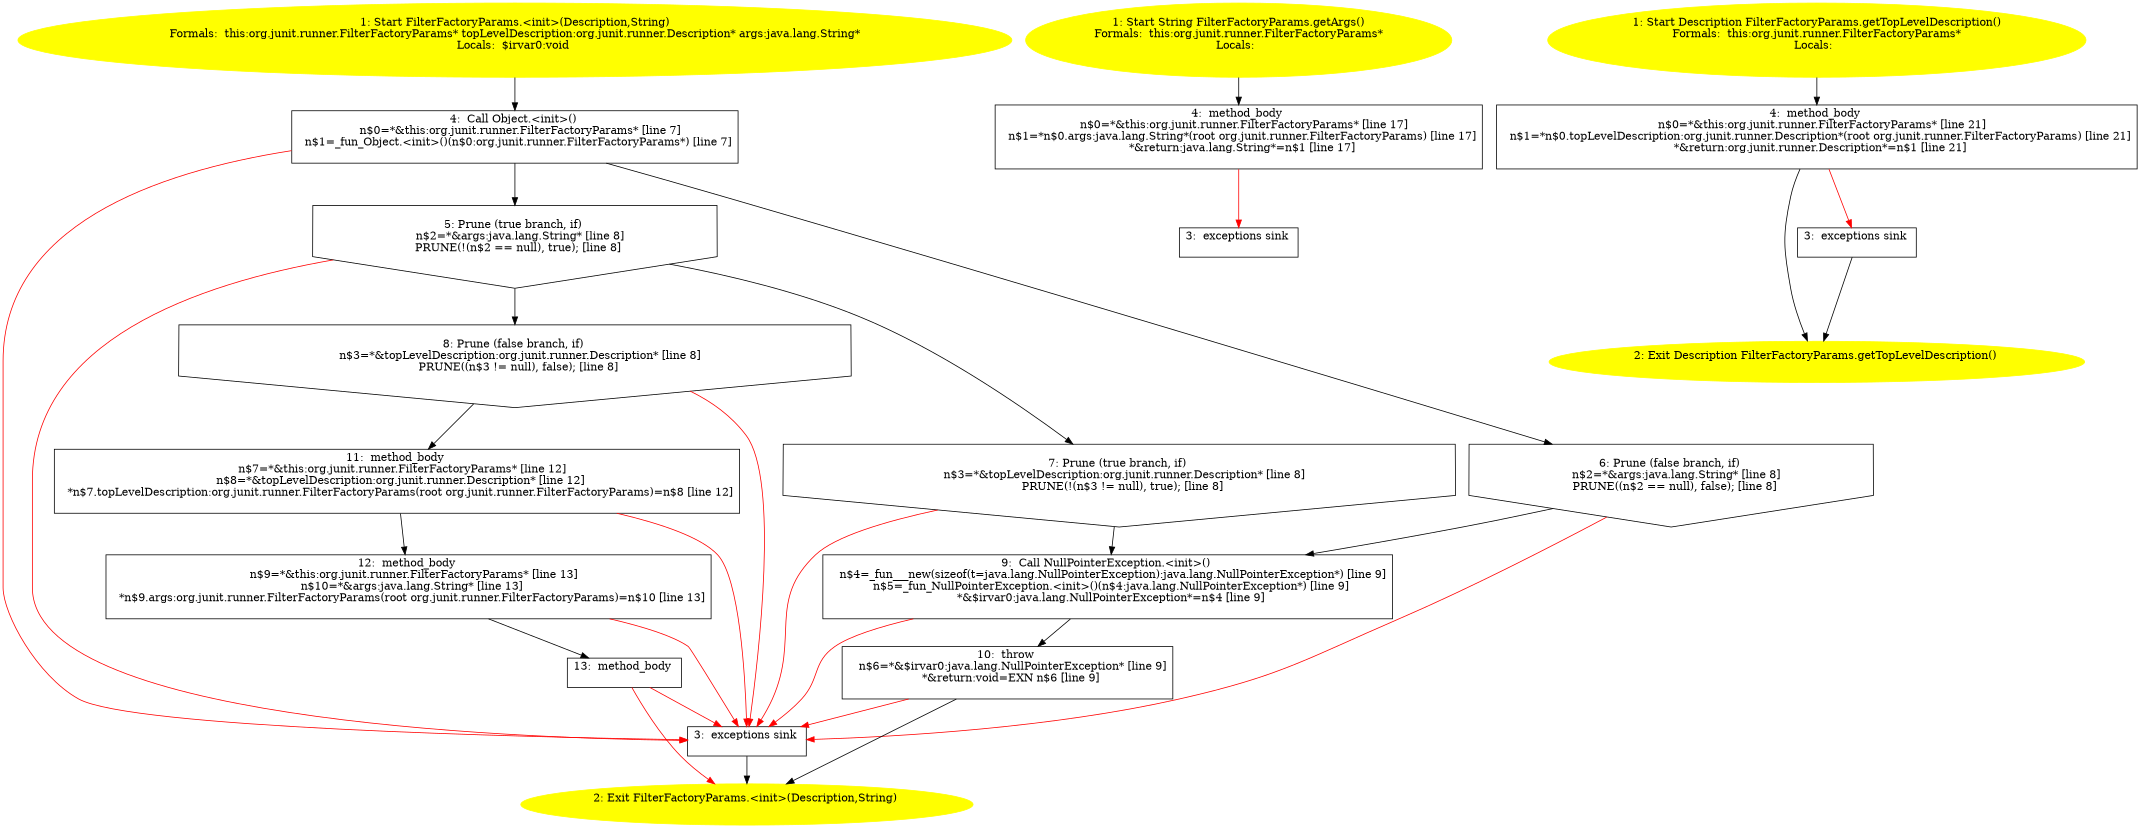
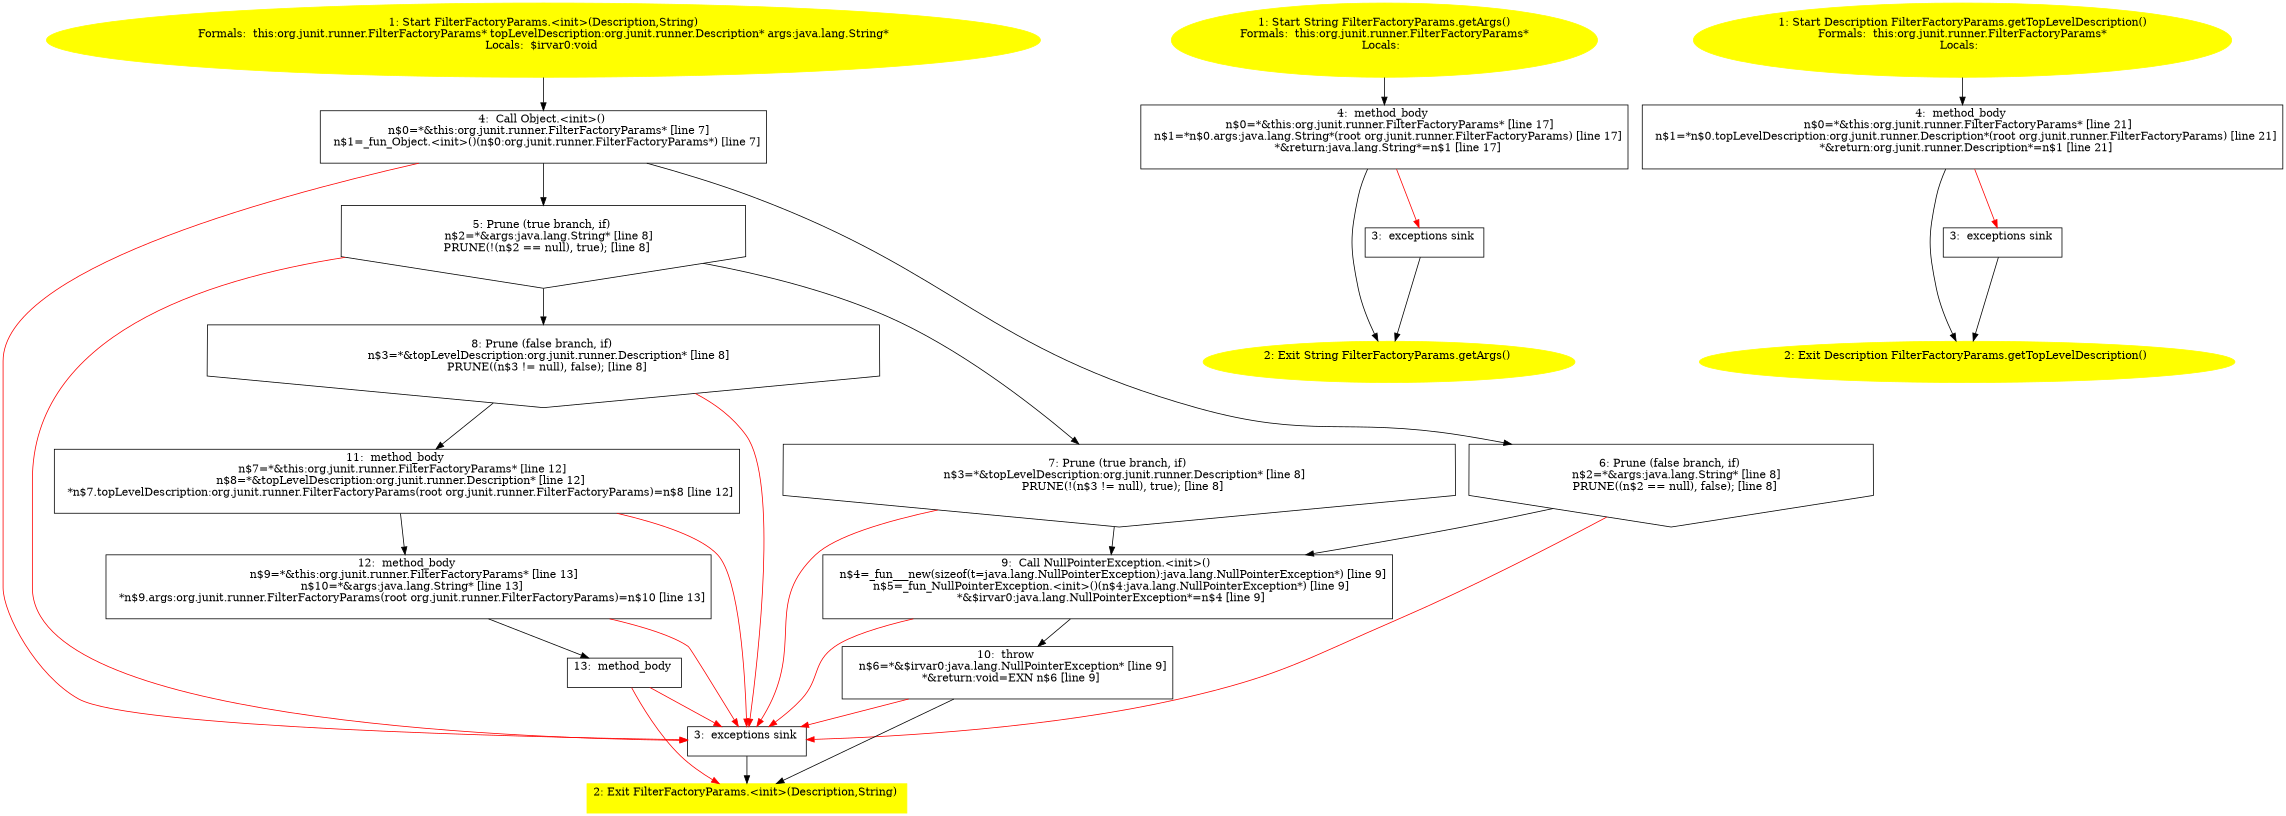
none -> (1389, 362)
(747, 804) -> (747, 798)
